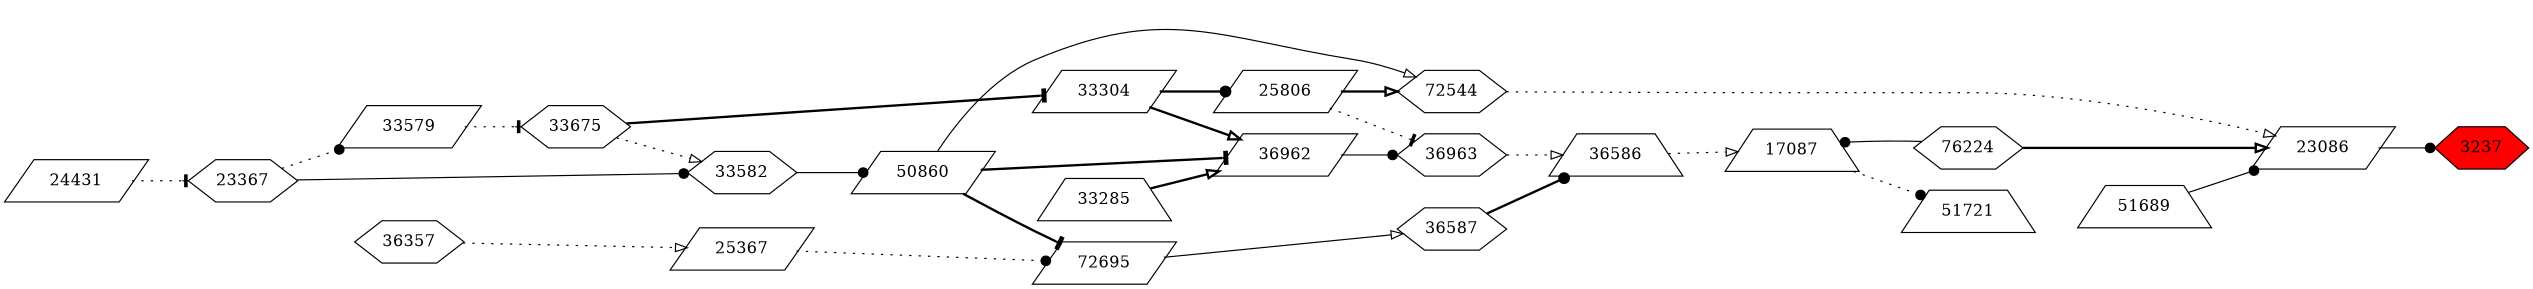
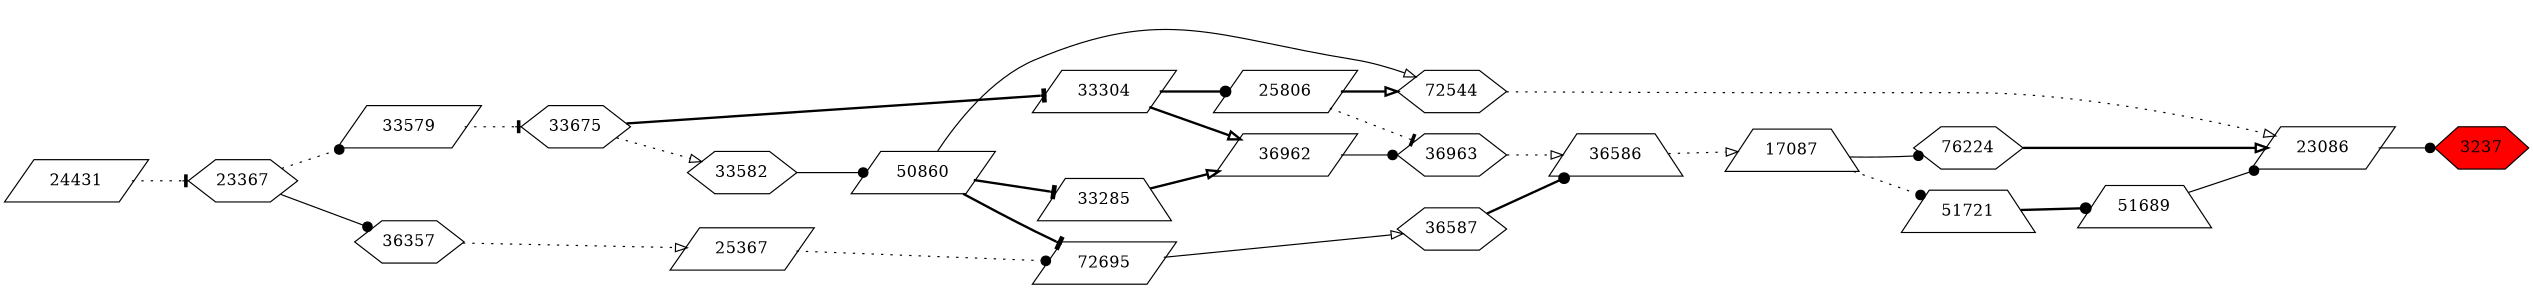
(1886, 141) -> (1882, 157)
(1101, 164) -> (1012, 186)
(488, 177) -> (322, 210)
none -> (2051, 209)
